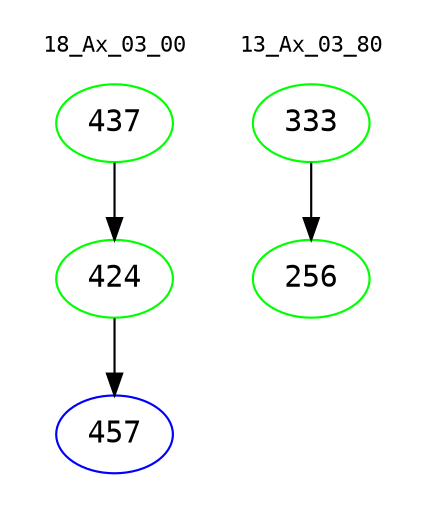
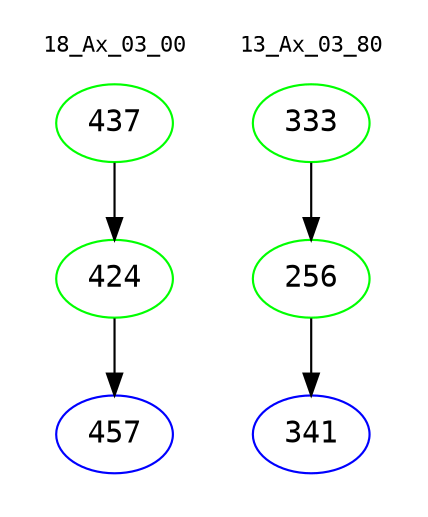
none -> (311, 434)
